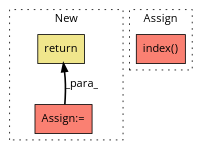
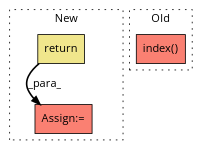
(161, 19) -> (161, 19)
(65, 88) -> (27, 80)
